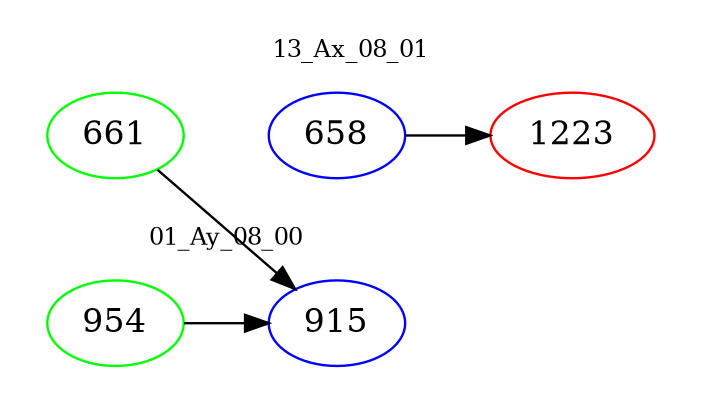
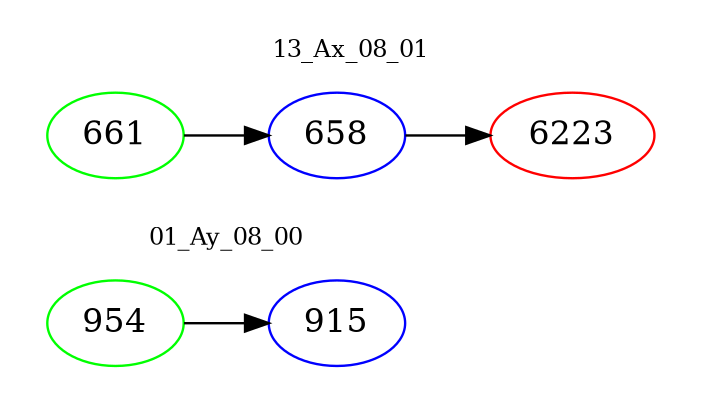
(572, 135) -> (572, 135)
(229, 232) -> (214, 135)
